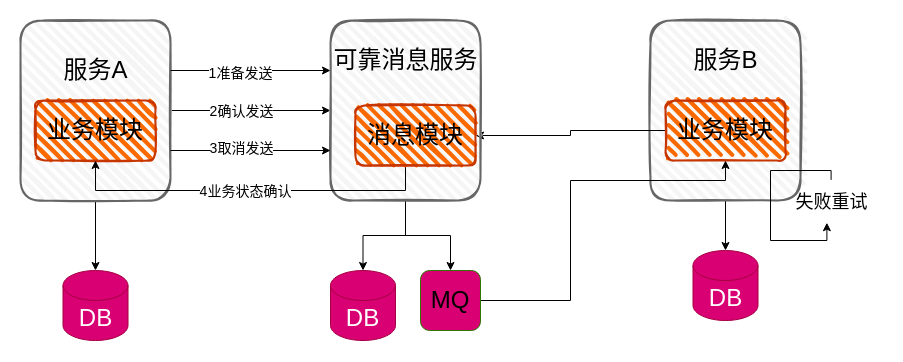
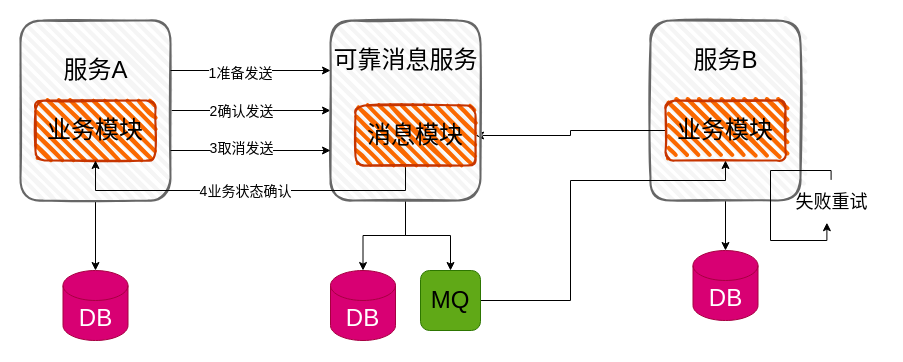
(451, 301) -> (451, 301)
